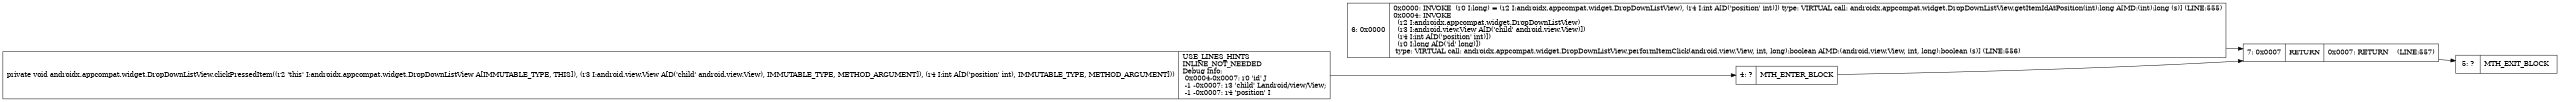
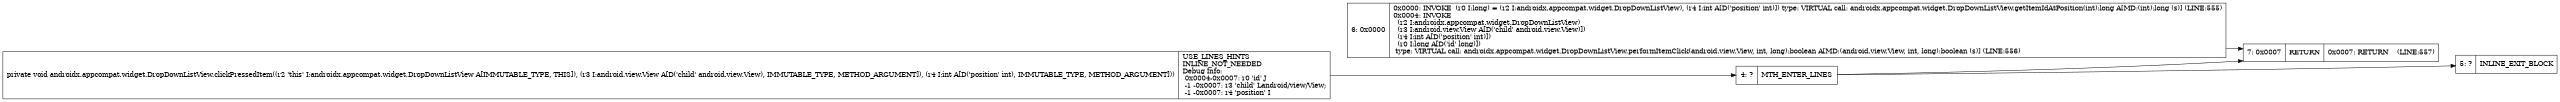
(2445, 60) -> (2144, 71)
(2516, 64) -> (2516, 64)
(1797, 75) -> (1797, 75)
